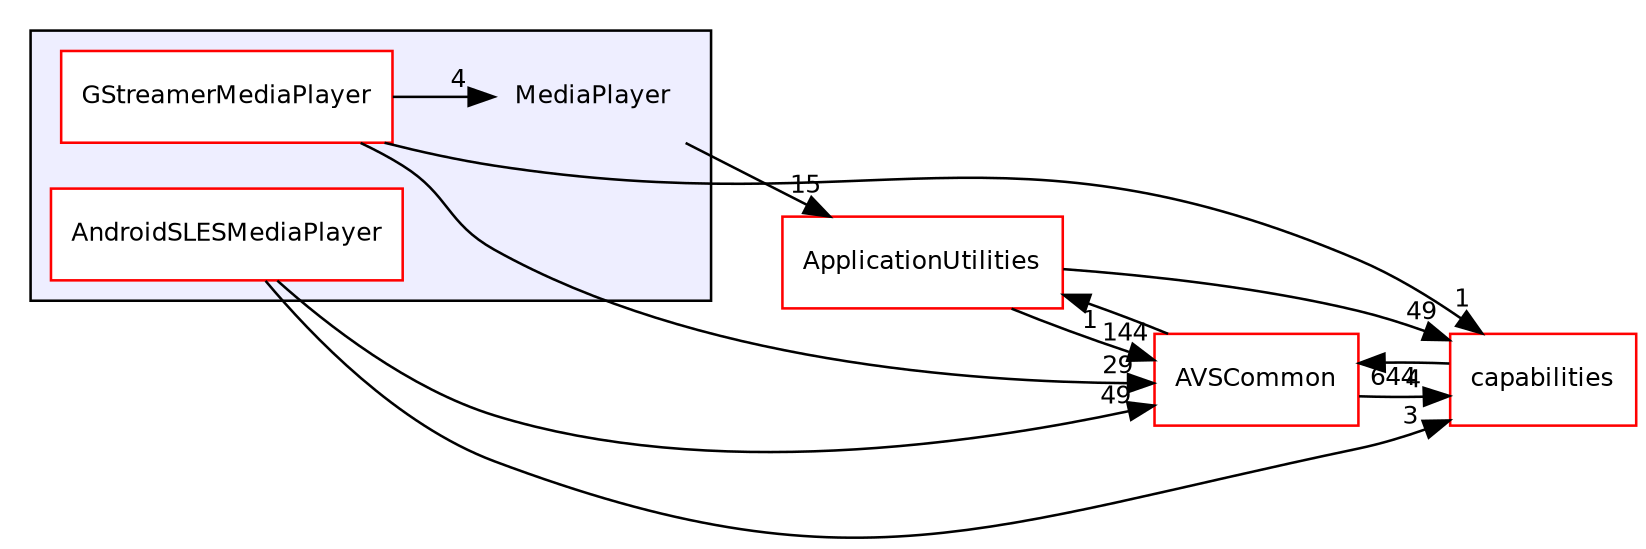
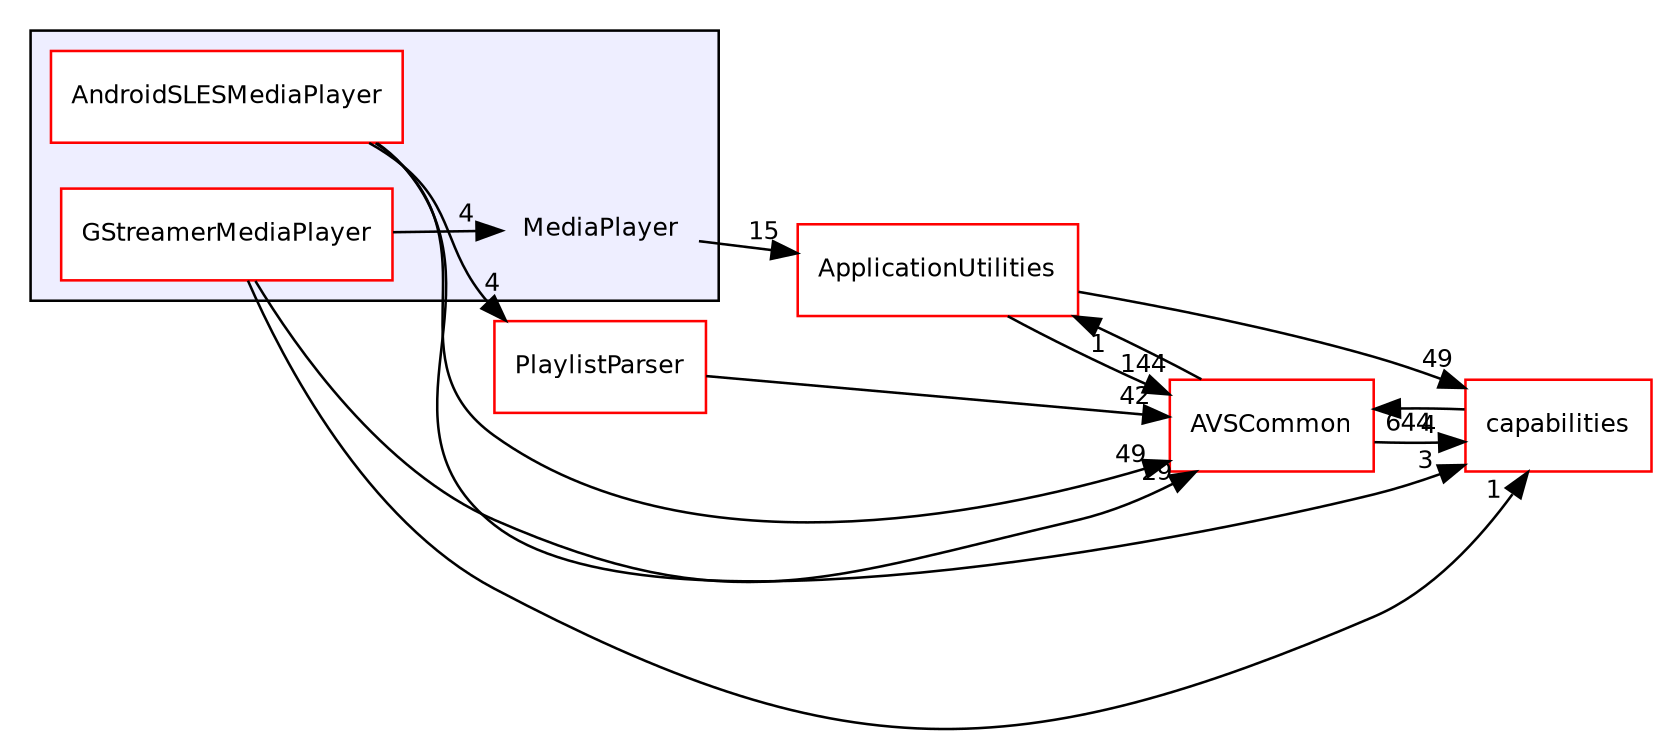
none -> (600, 367)
